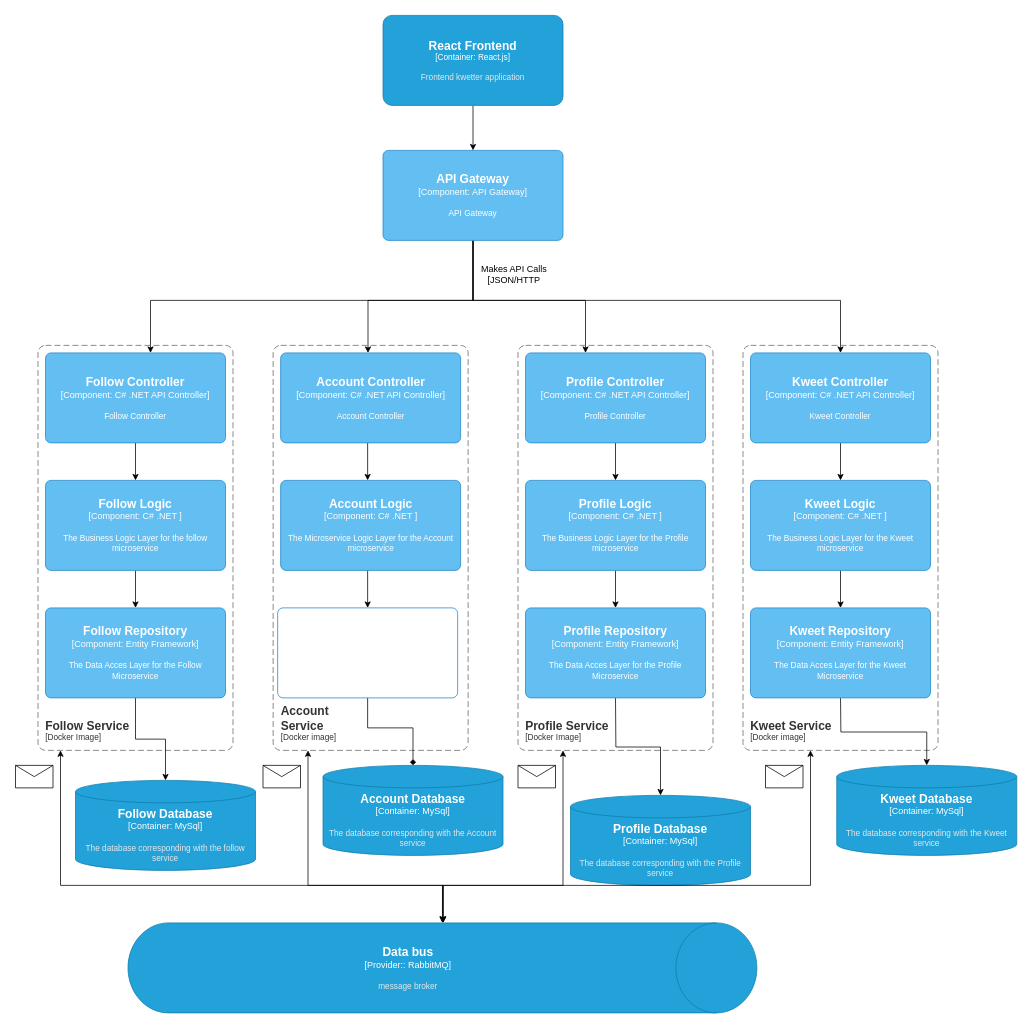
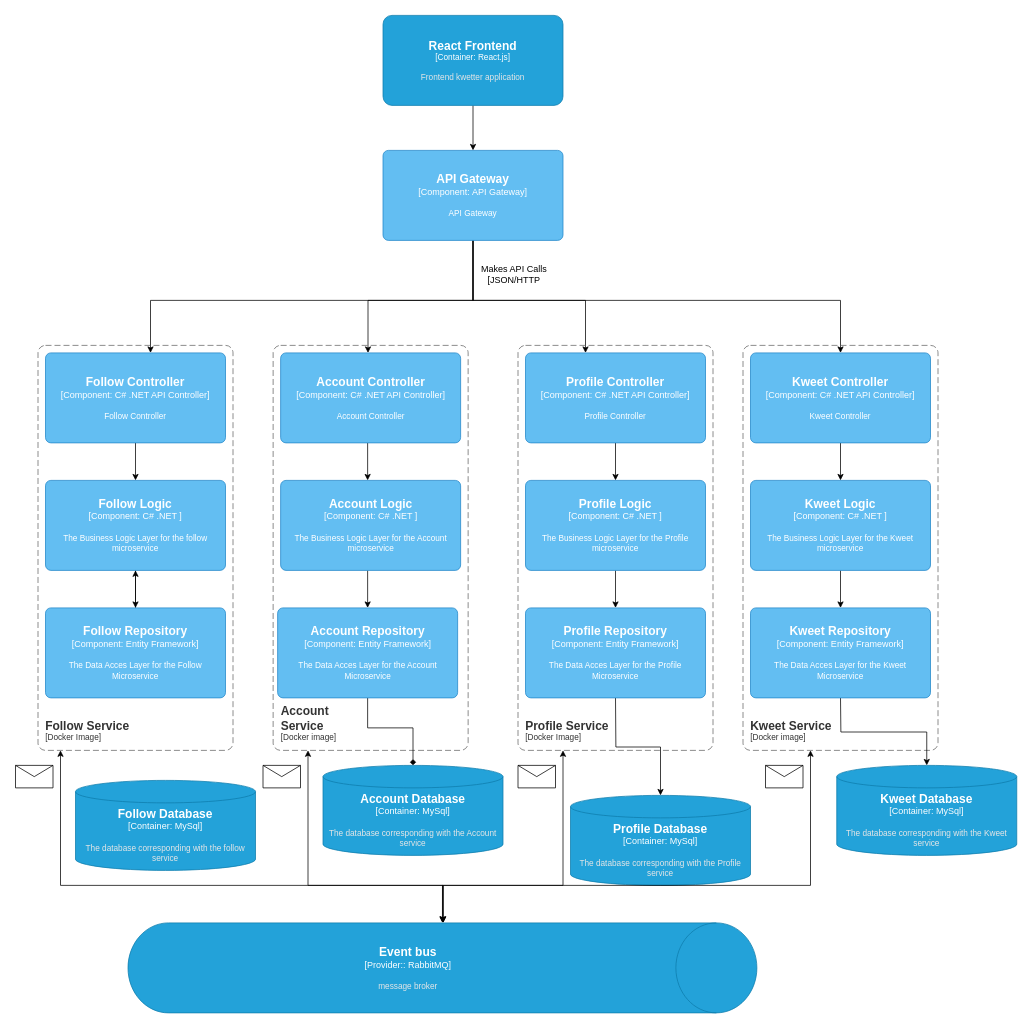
(371, 525) -> (371, 525)
(368, 653) -> (368, 653)
(135, 719) -> (135, 607)
(408, 968) -> (408, 968)
